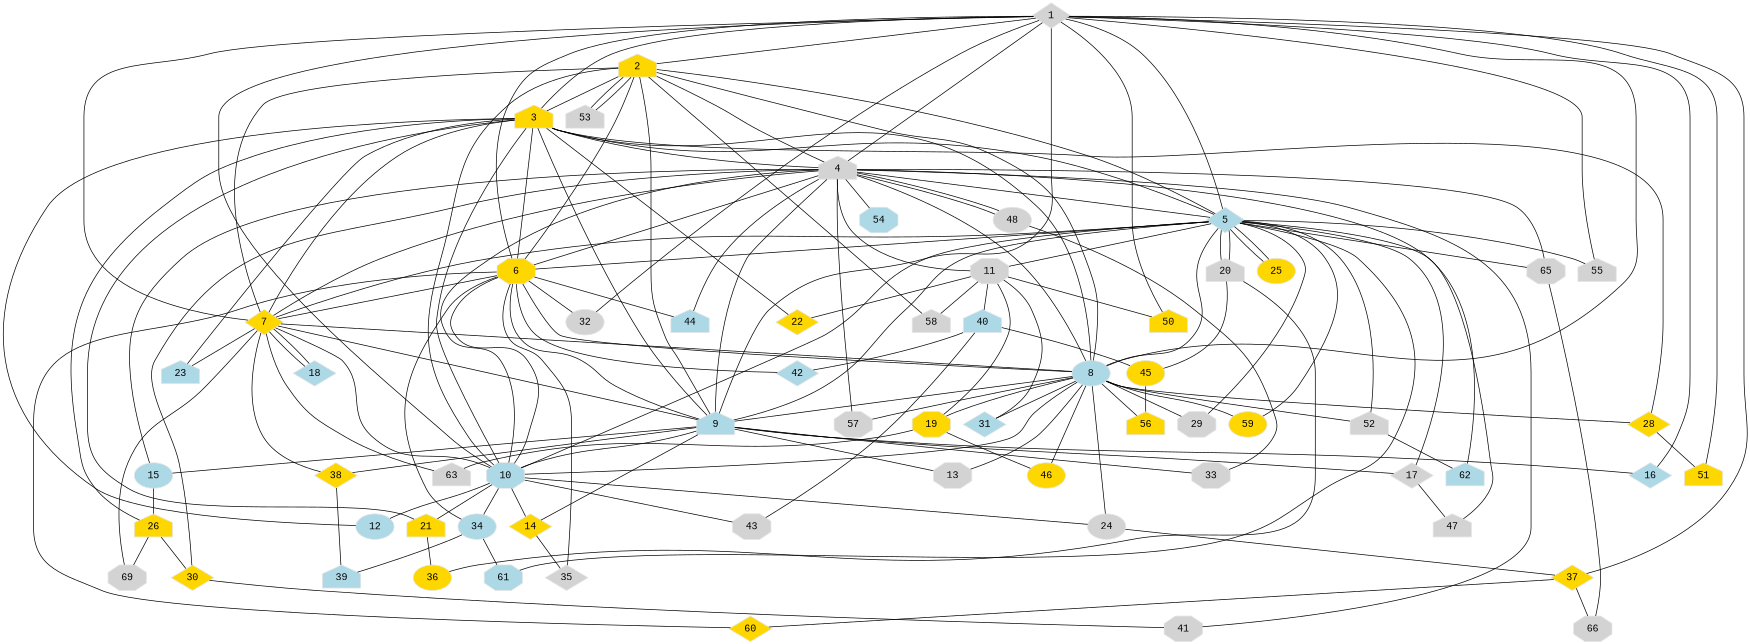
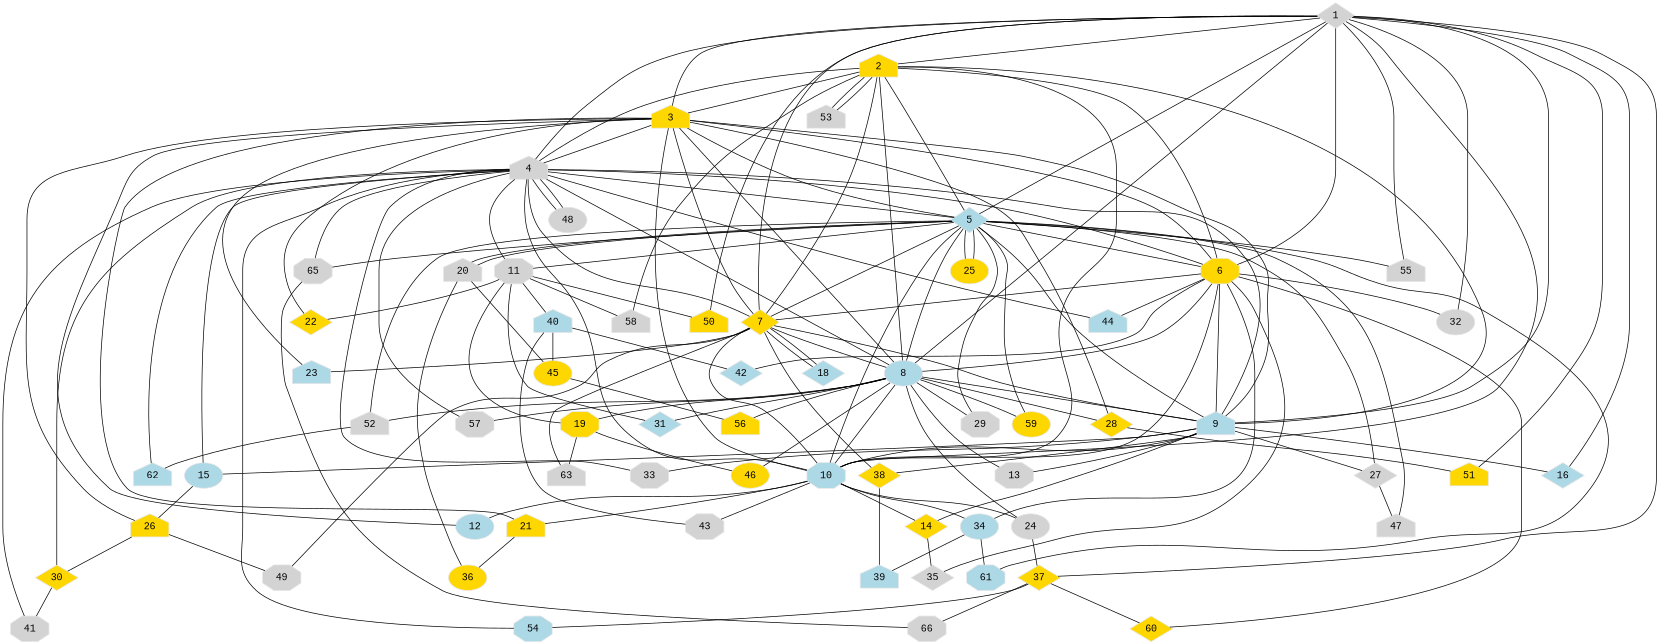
(1198, 312) -> (341, 400)
(1412, 476) -> (1375, 476)
(127, 578) -> (282, 578)
none -> (792, 615)
